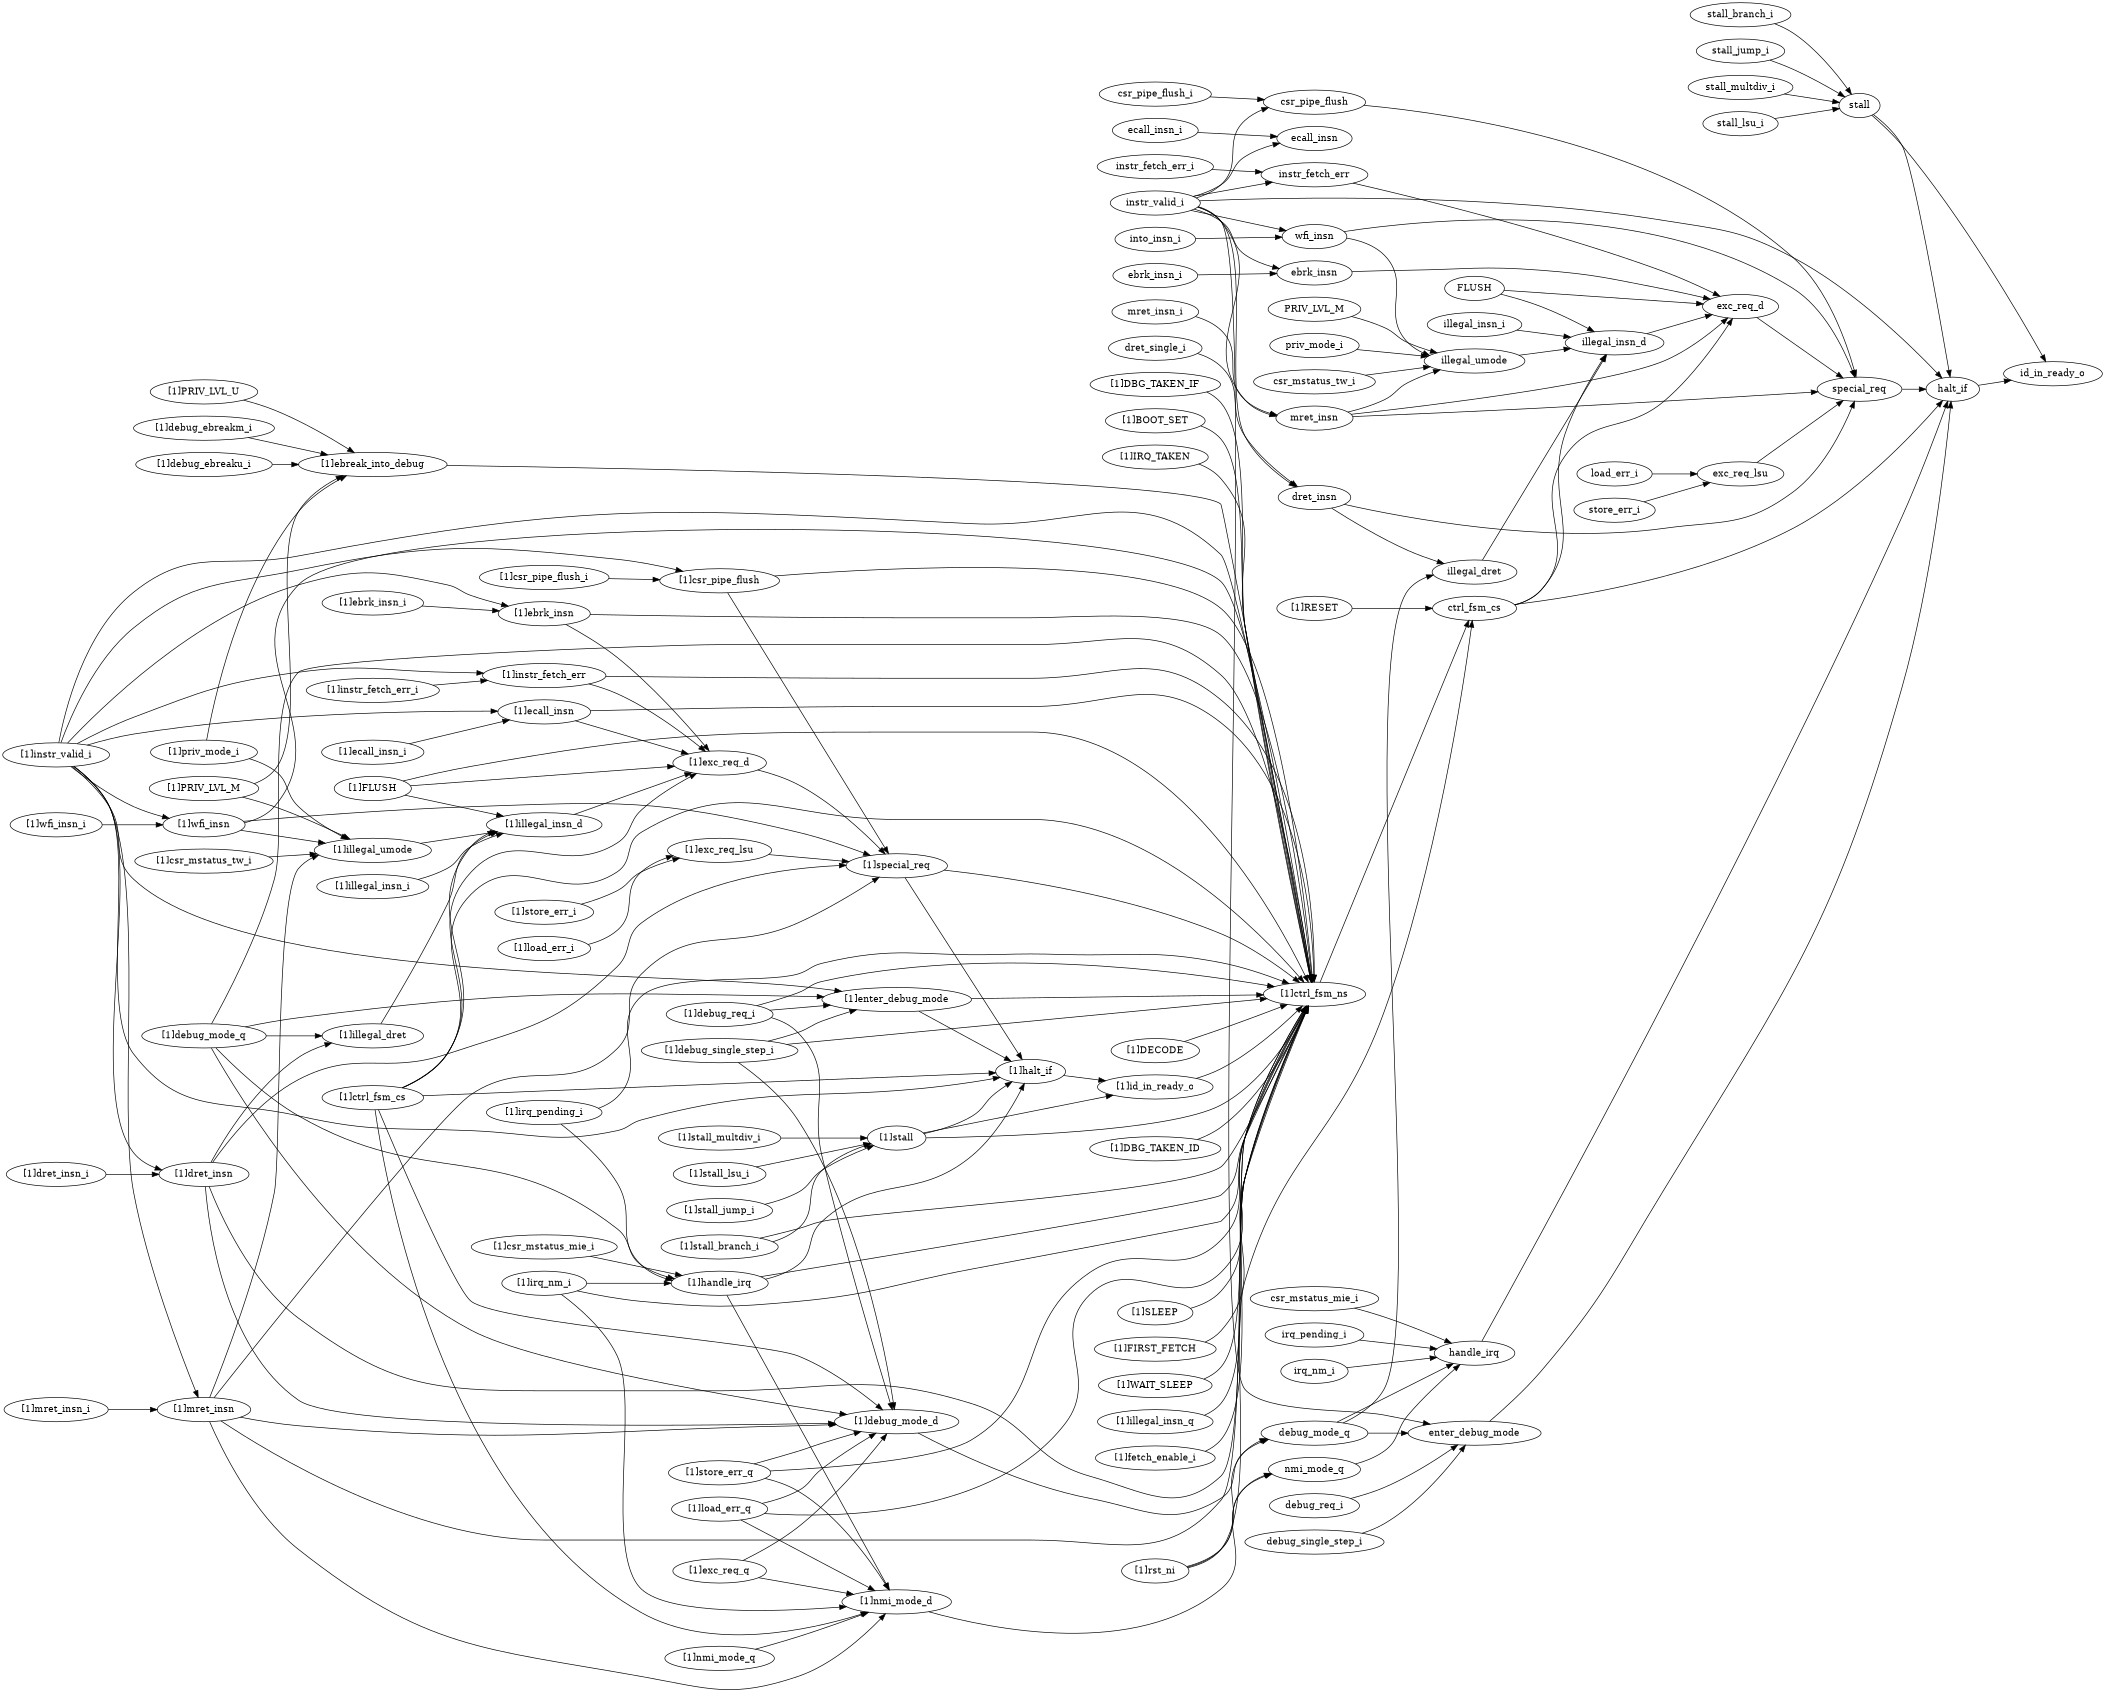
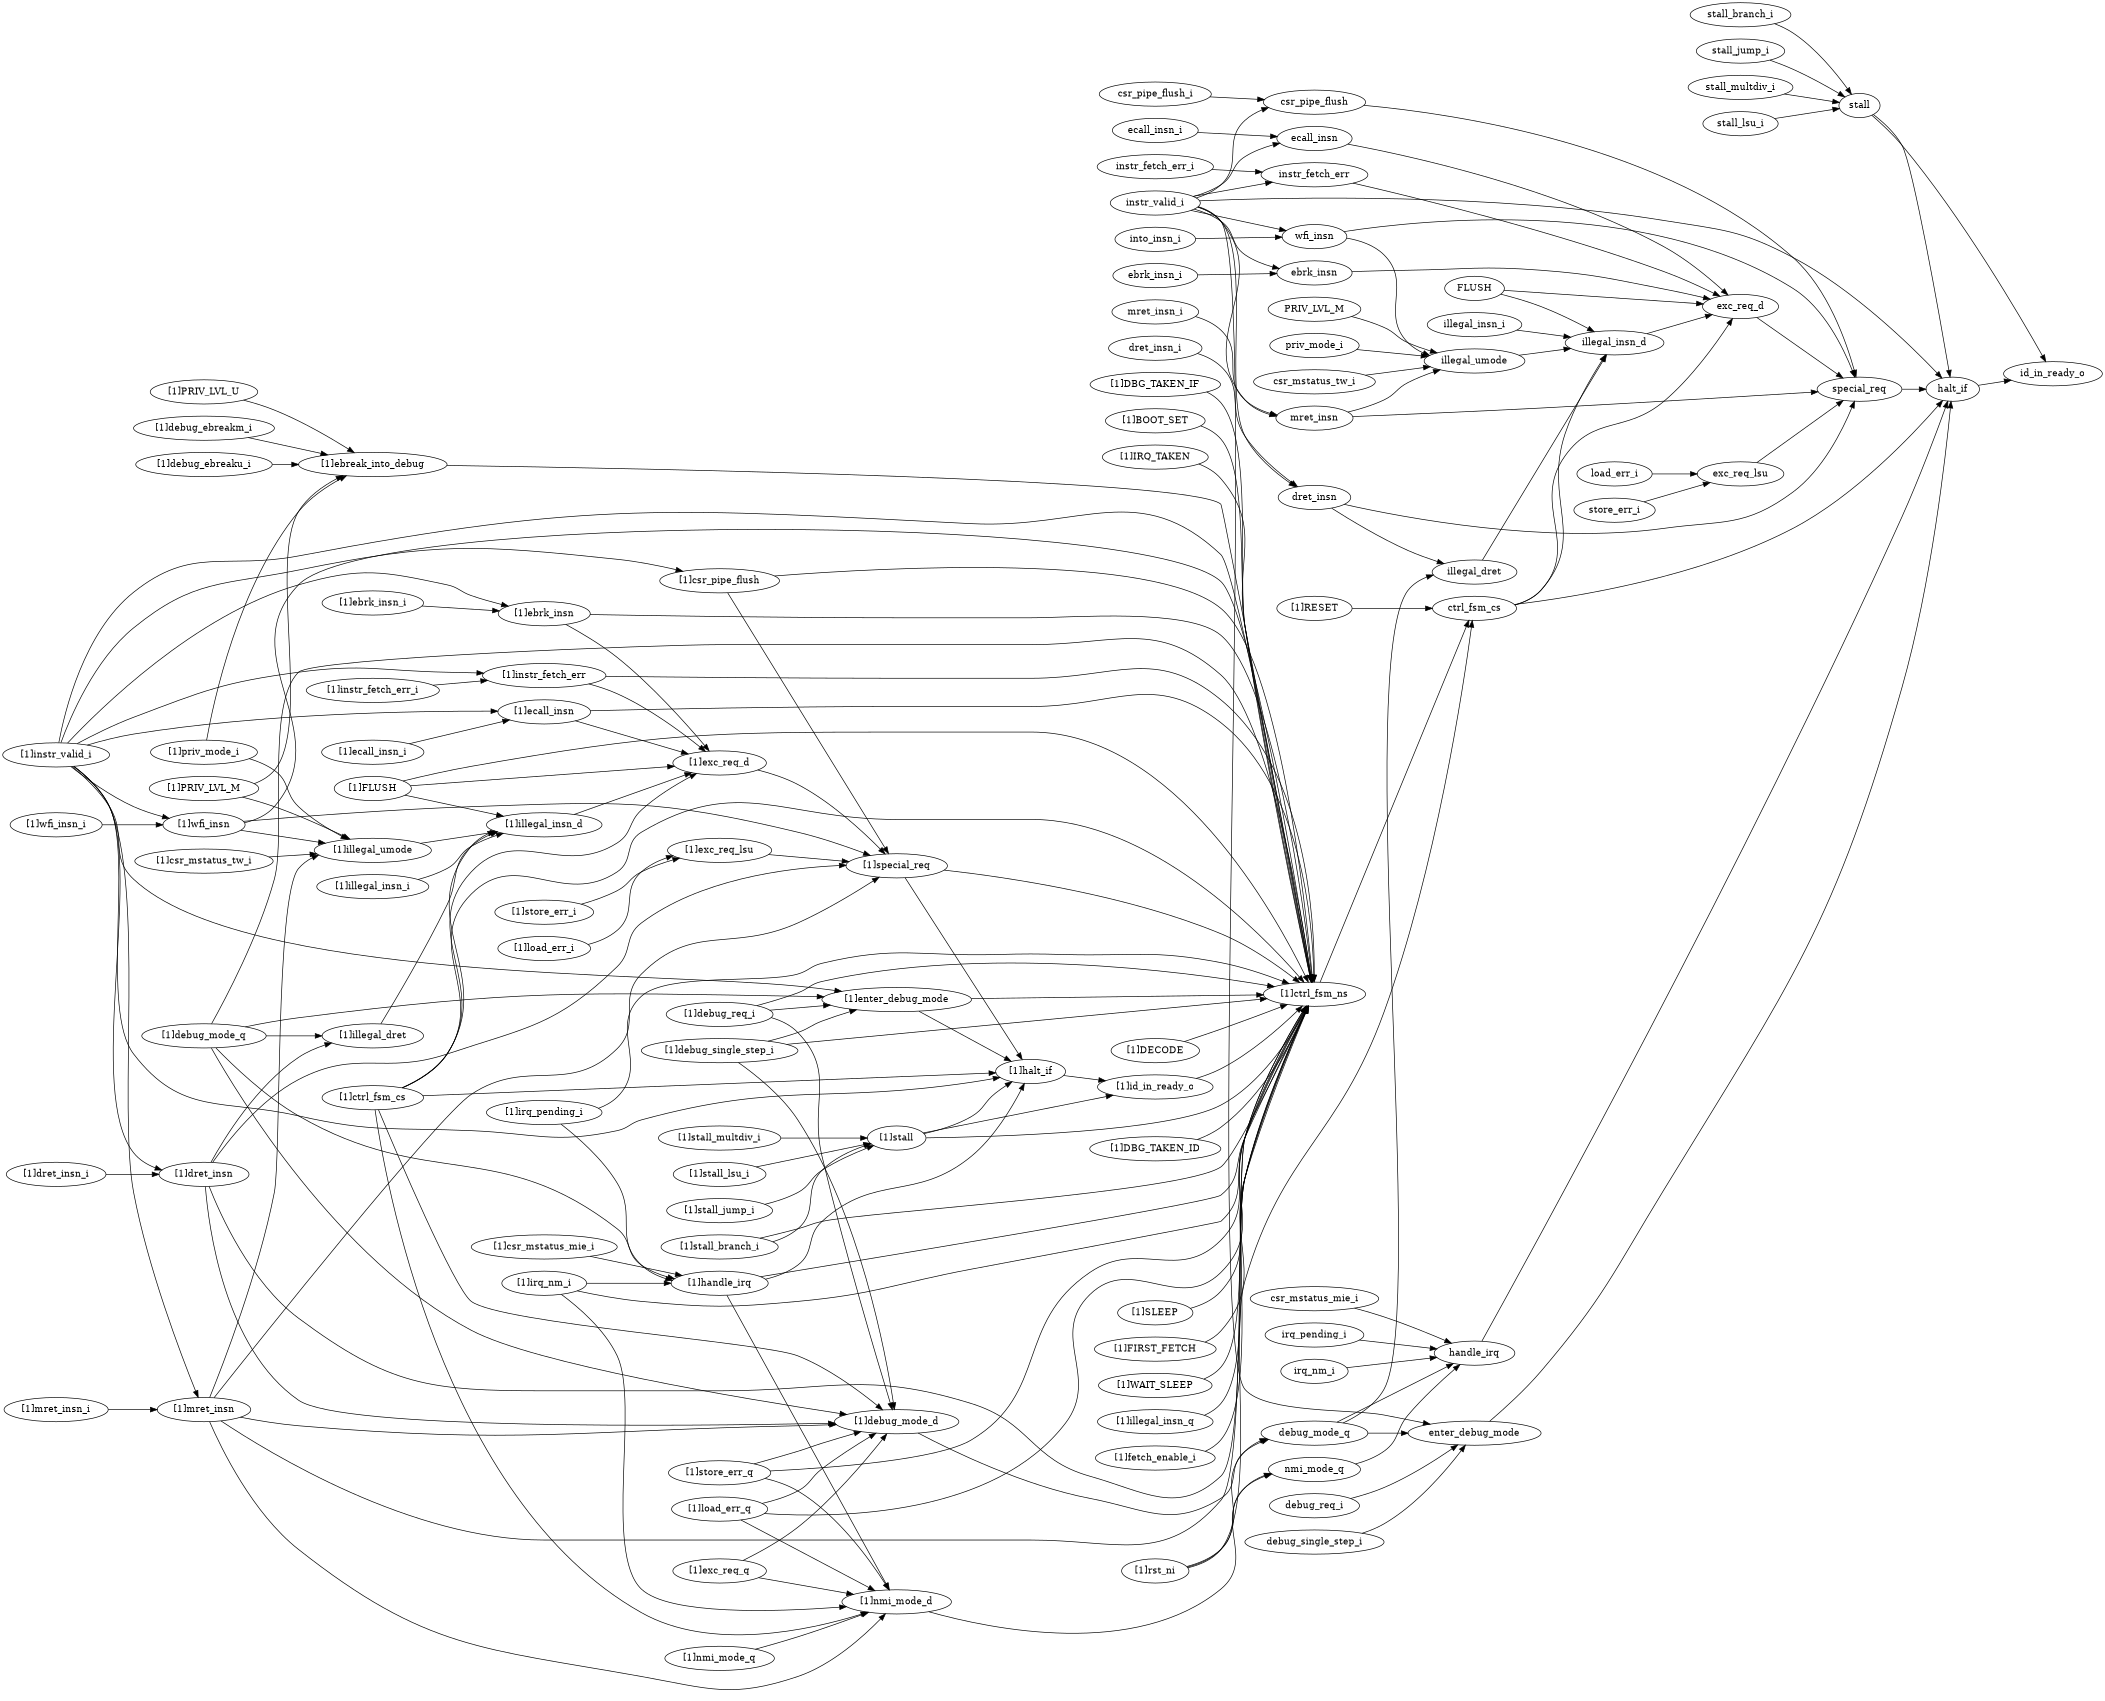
(1155, 348) -> (1155, 348)
(1544, 389) -> (1545, 196)
(544, 577) -> none
